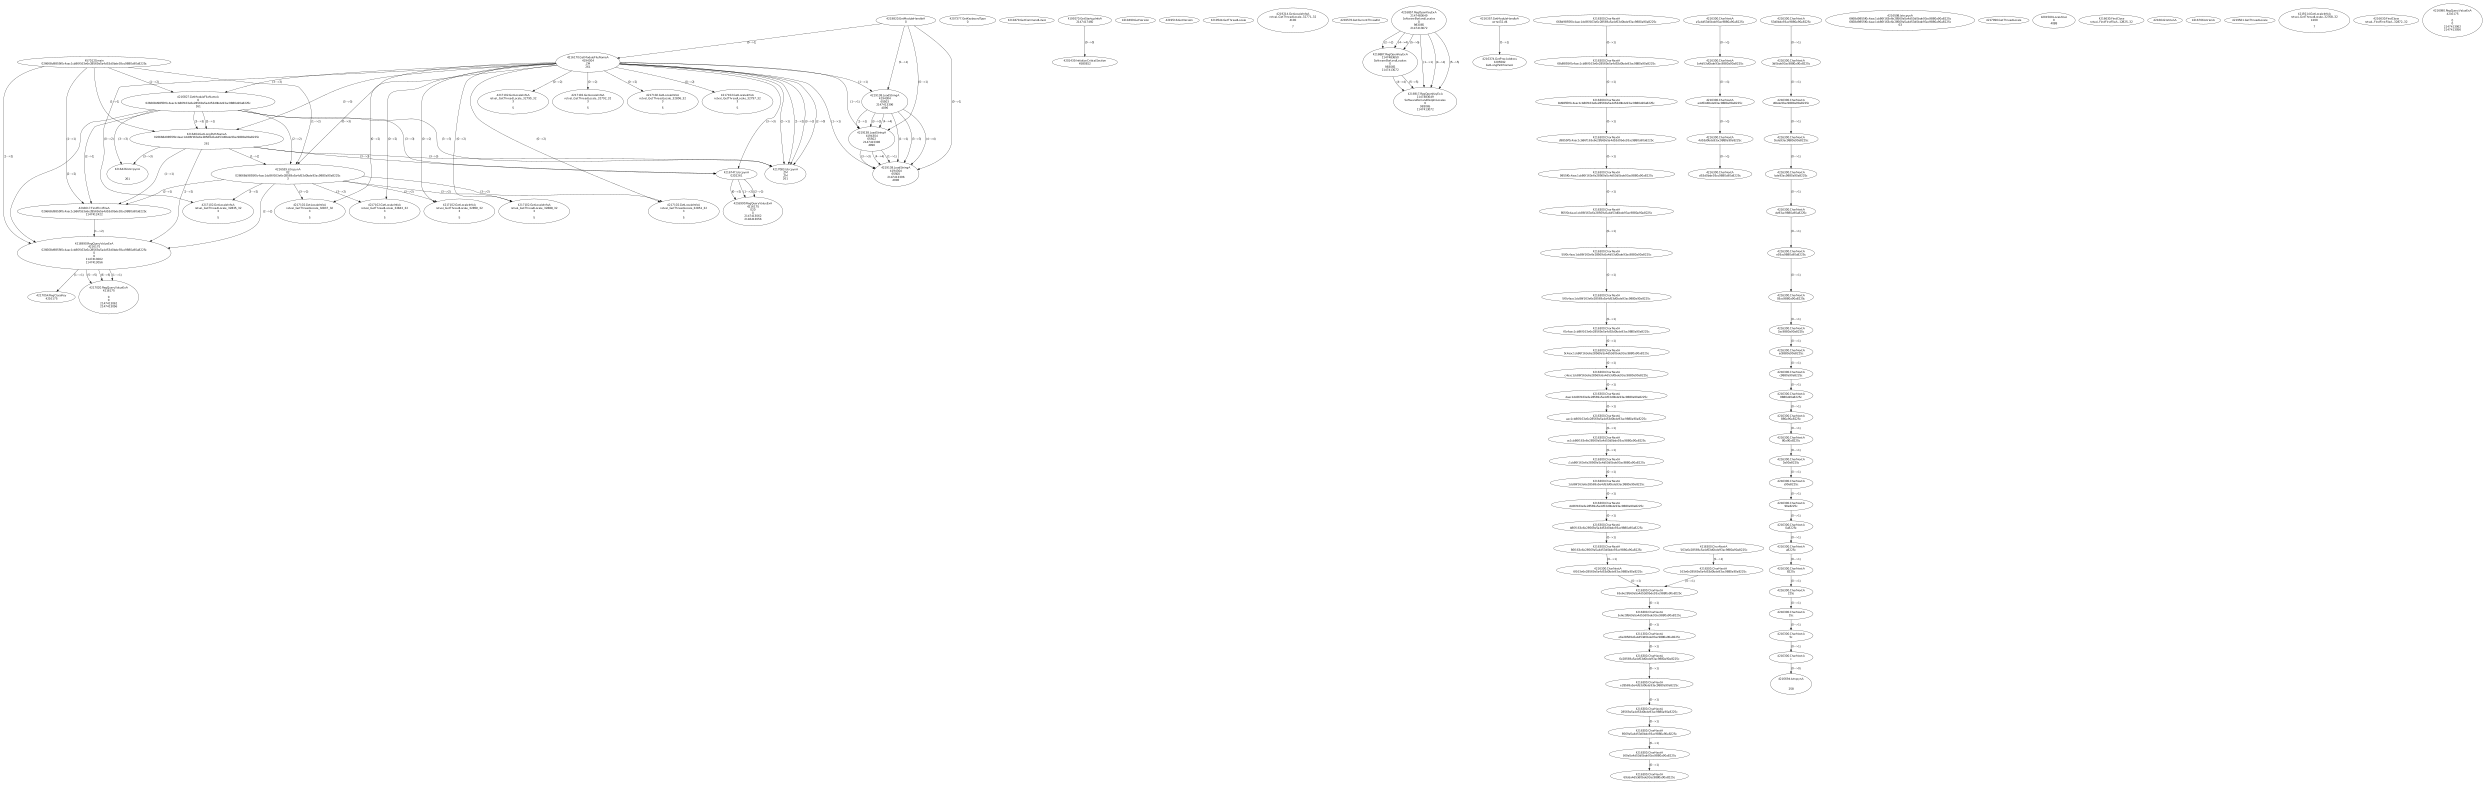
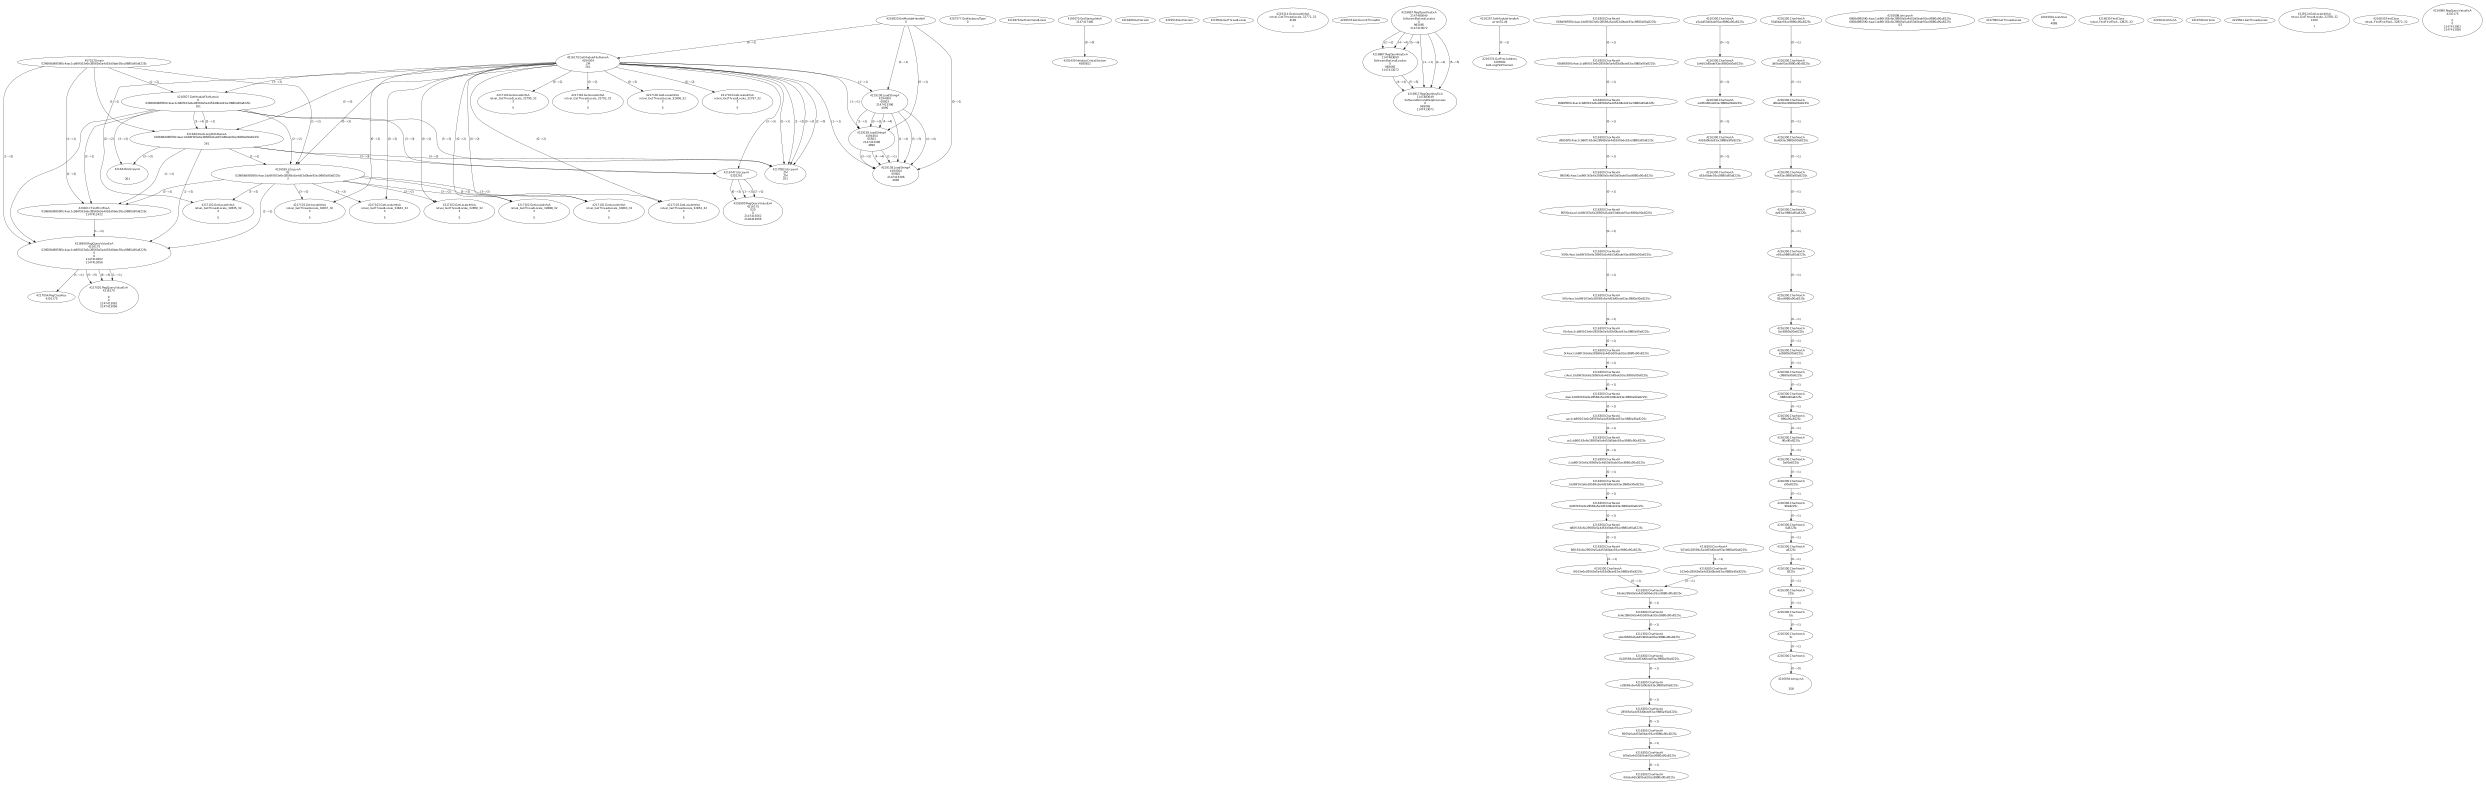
none -> (609, 211)
(1649, 645) -> none
